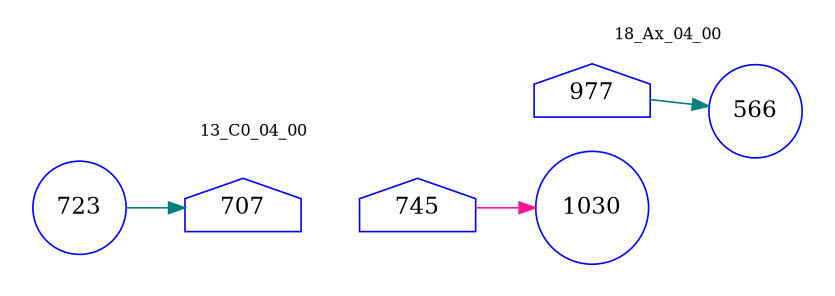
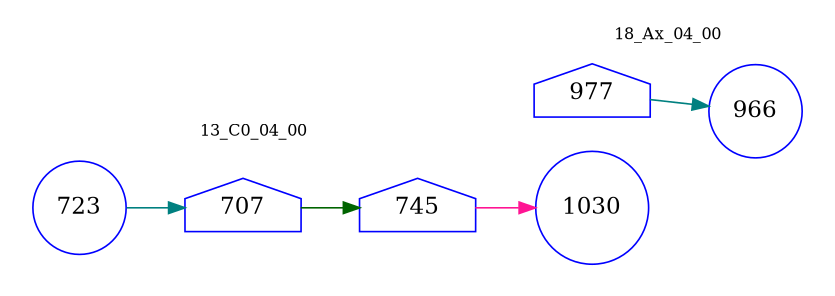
(756, 111) -> (756, 111)
none -> (322, 208)
